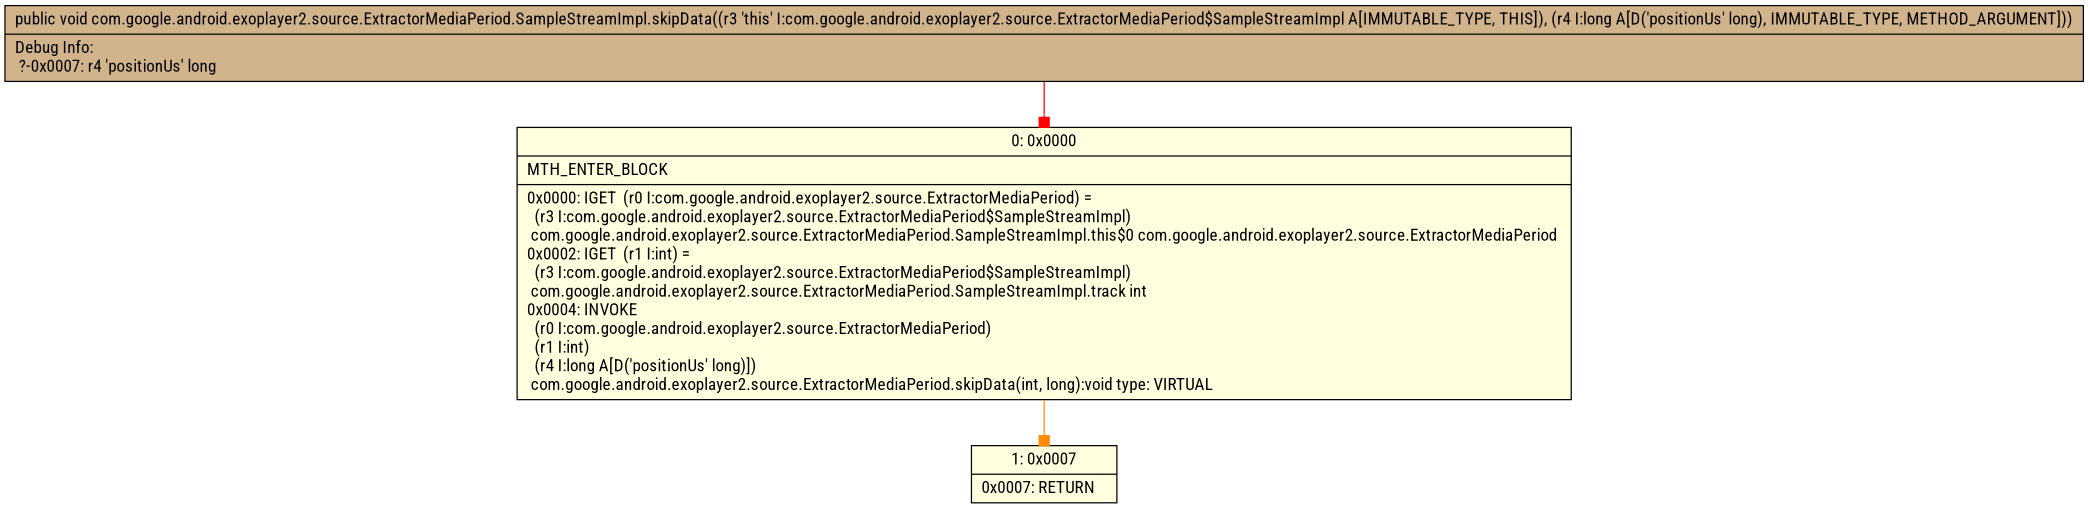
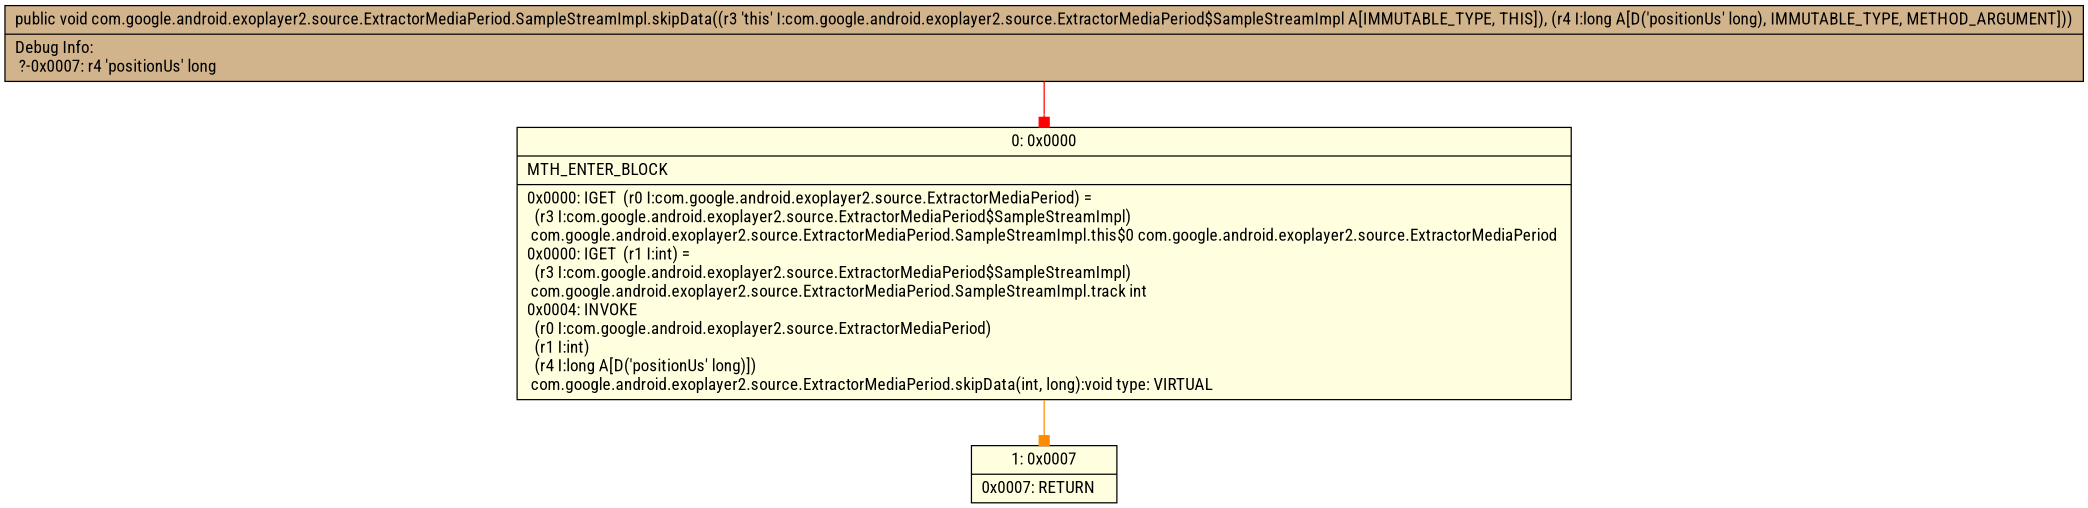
(611, 254) -> (611, 254)
